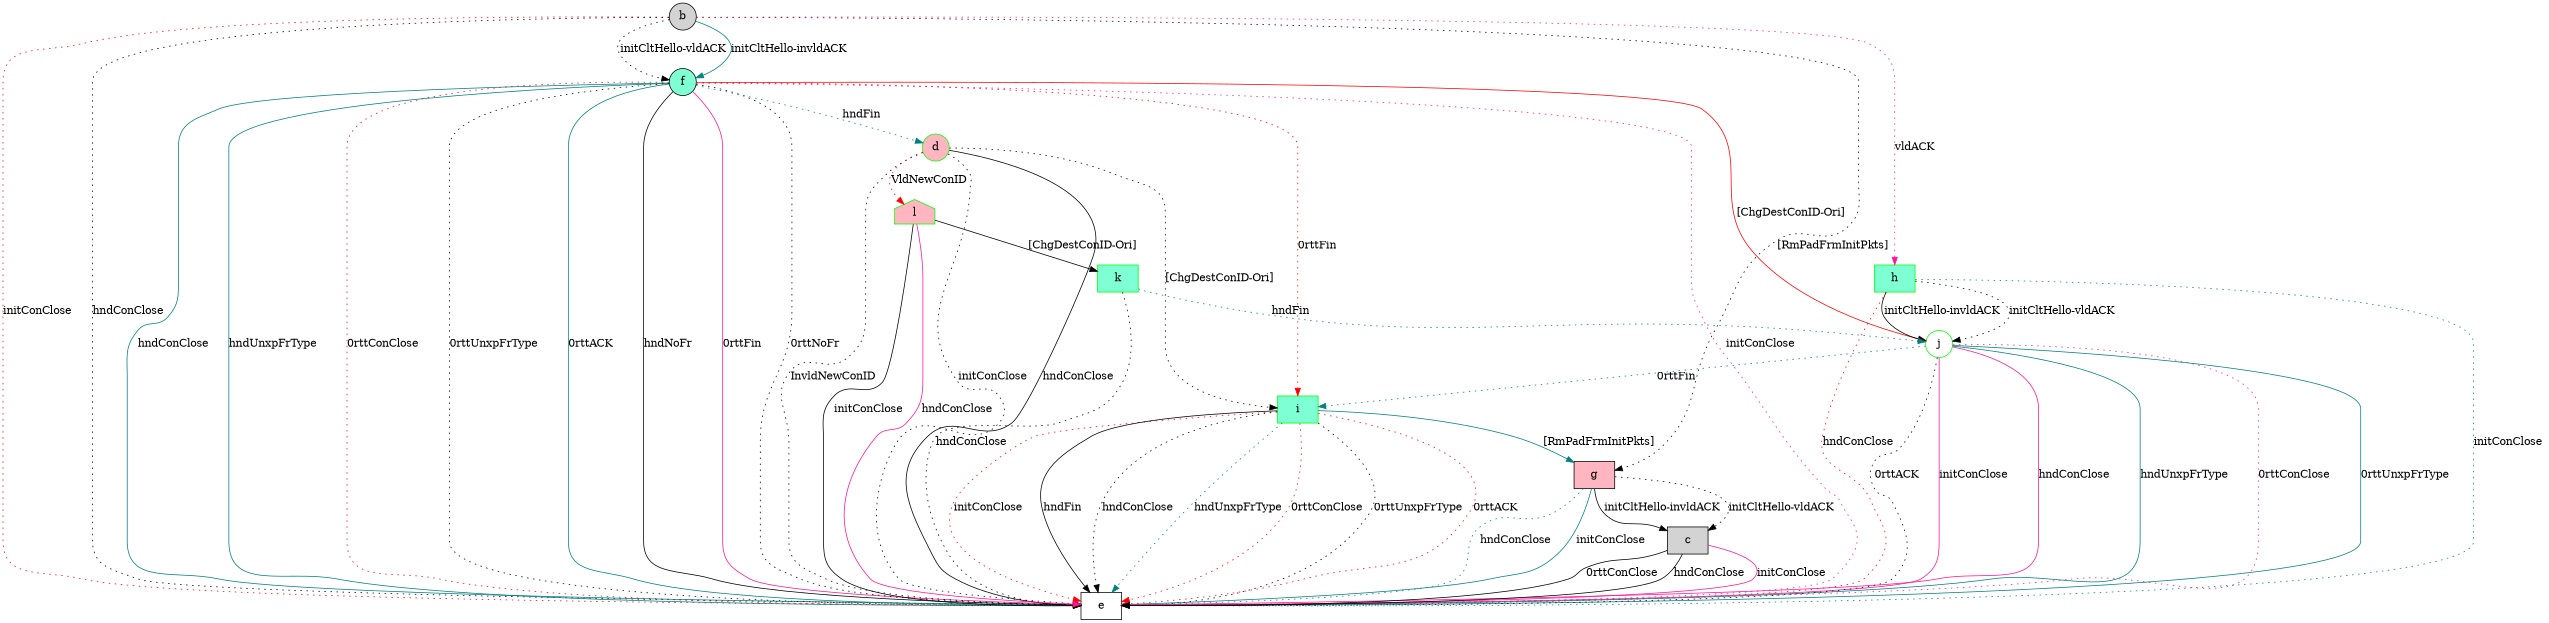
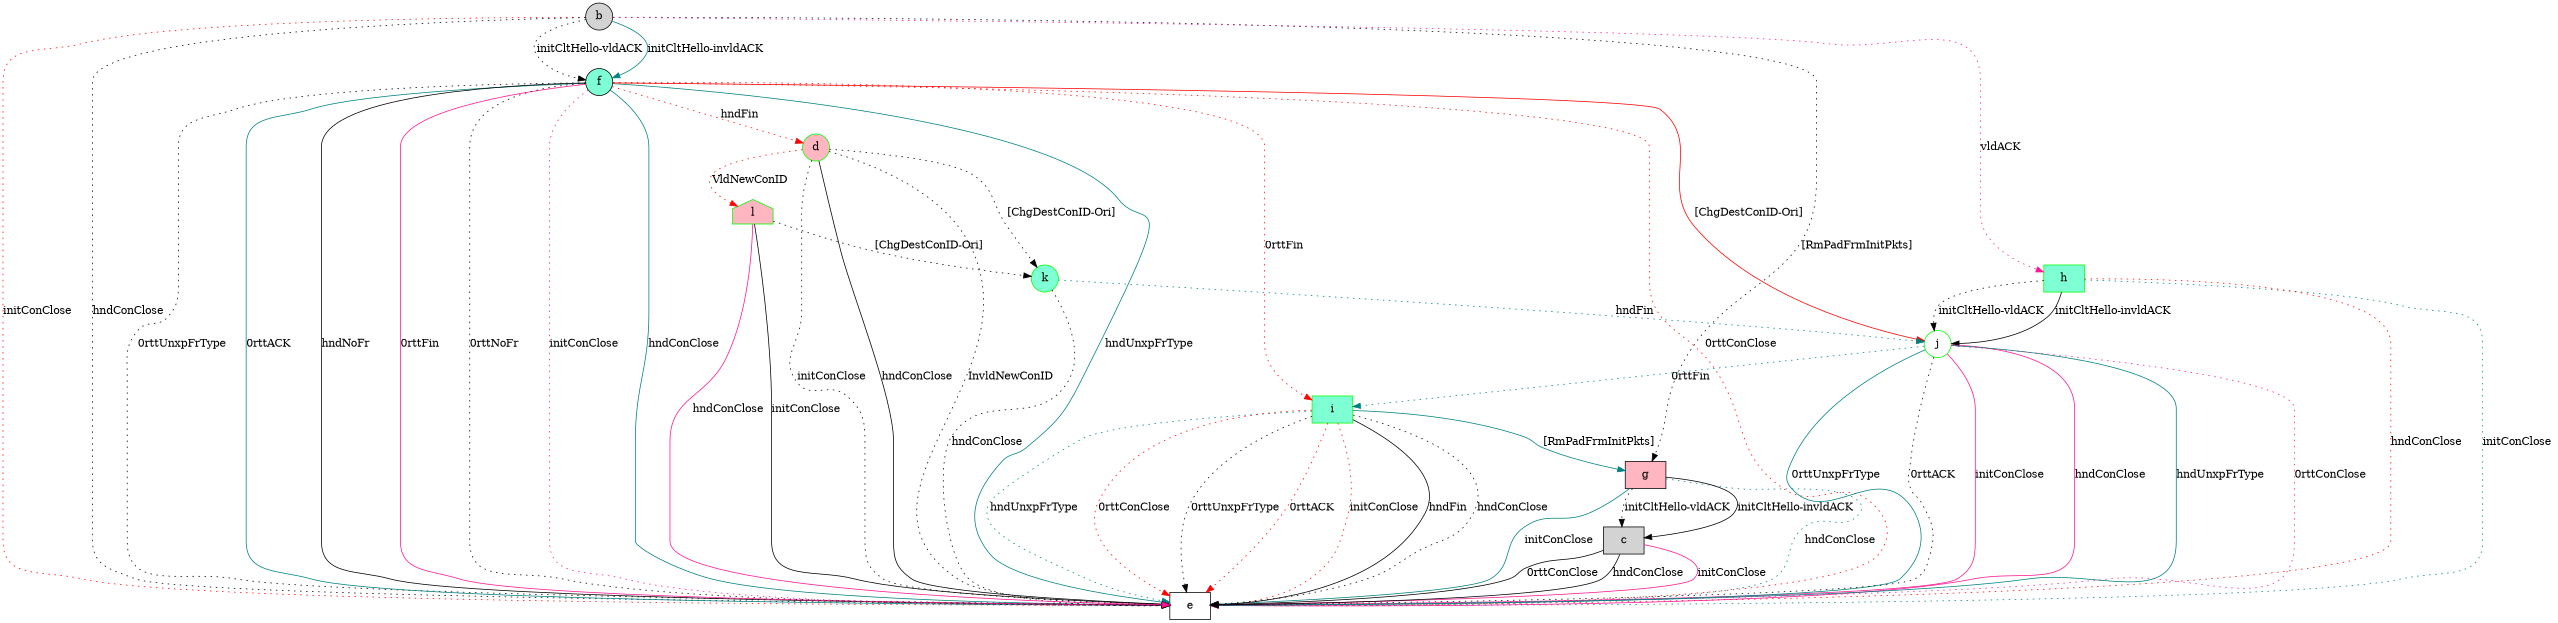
(807, 110) -> (704, 114)
(1165, 226) -> (954, 167)
(1013, 245) -> (897, 256)
(1118, 279) -> (1045, 279)
